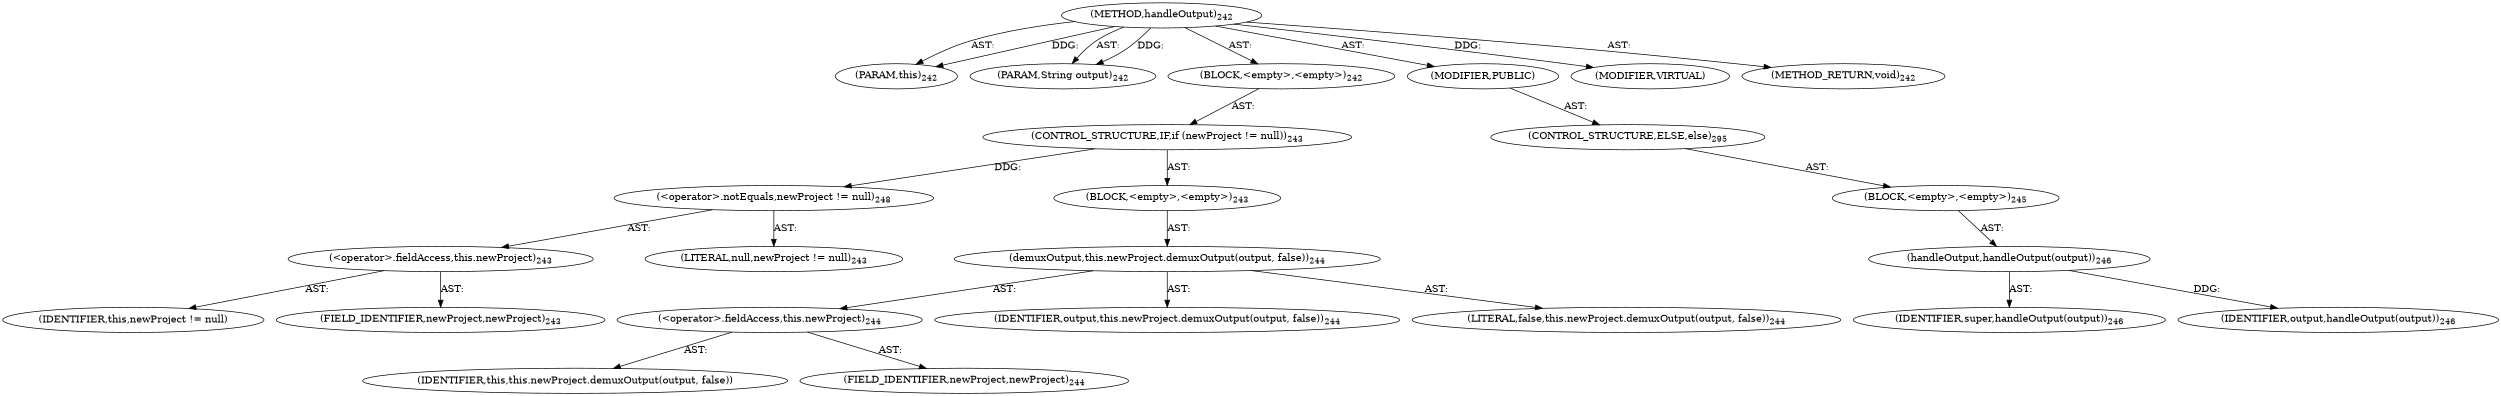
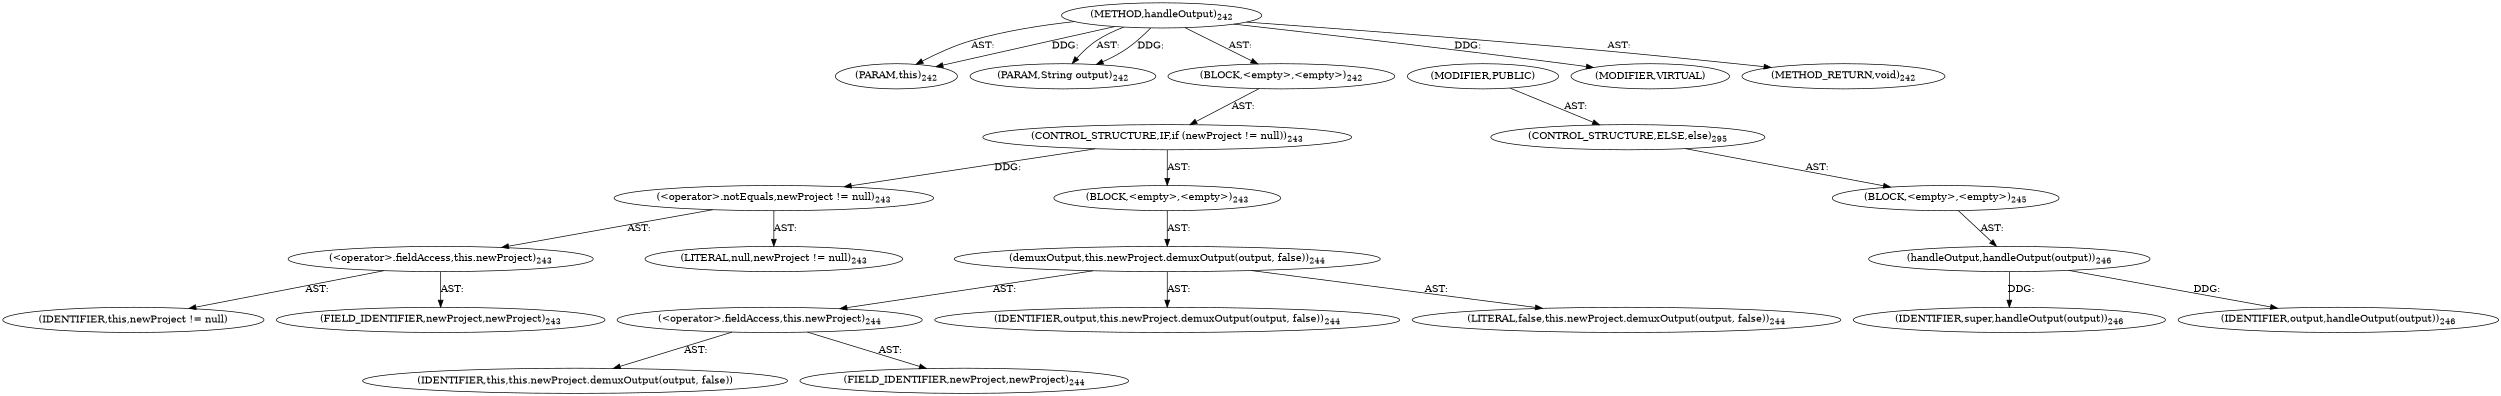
(1321, 46) -> none
(883, 197) -> (883, 197)
(2023, 289) -> (2023, 289)
